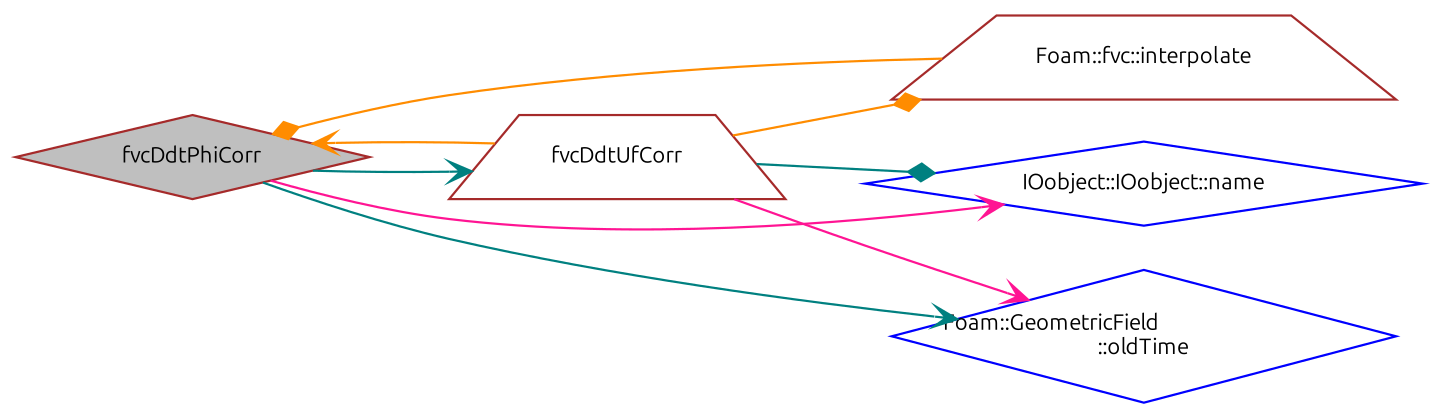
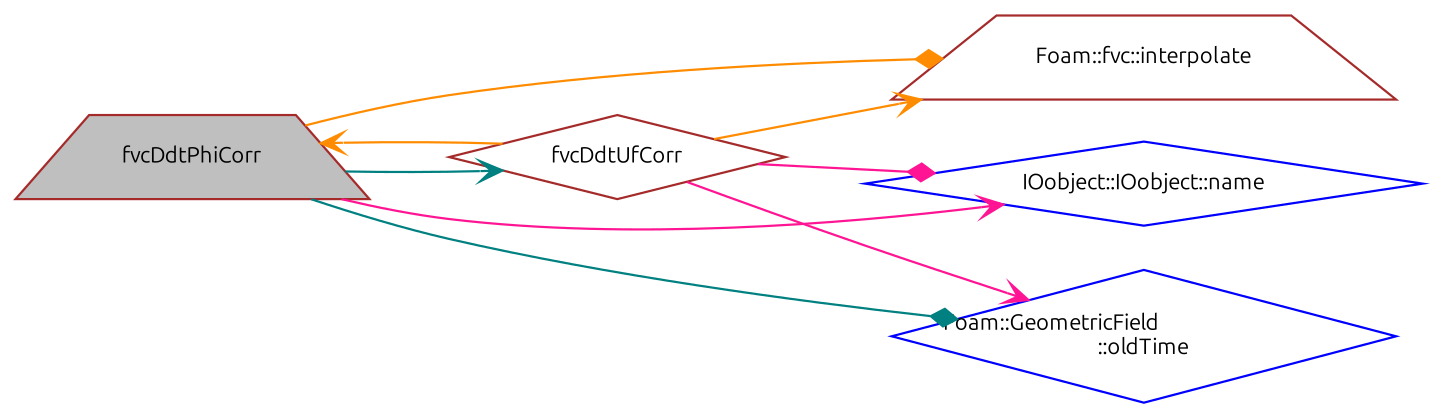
(618, 76) -> (609, 77)
(813, 120) -> (806, 121)
(192, 157) -> (192, 157)
(617, 157) -> (617, 157)
(832, 168) -> (833, 168)
(595, 268) -> (618, 272)
